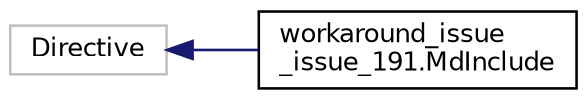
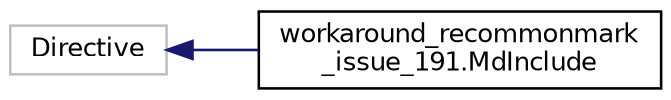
(418, 50) -> (460, 50)
